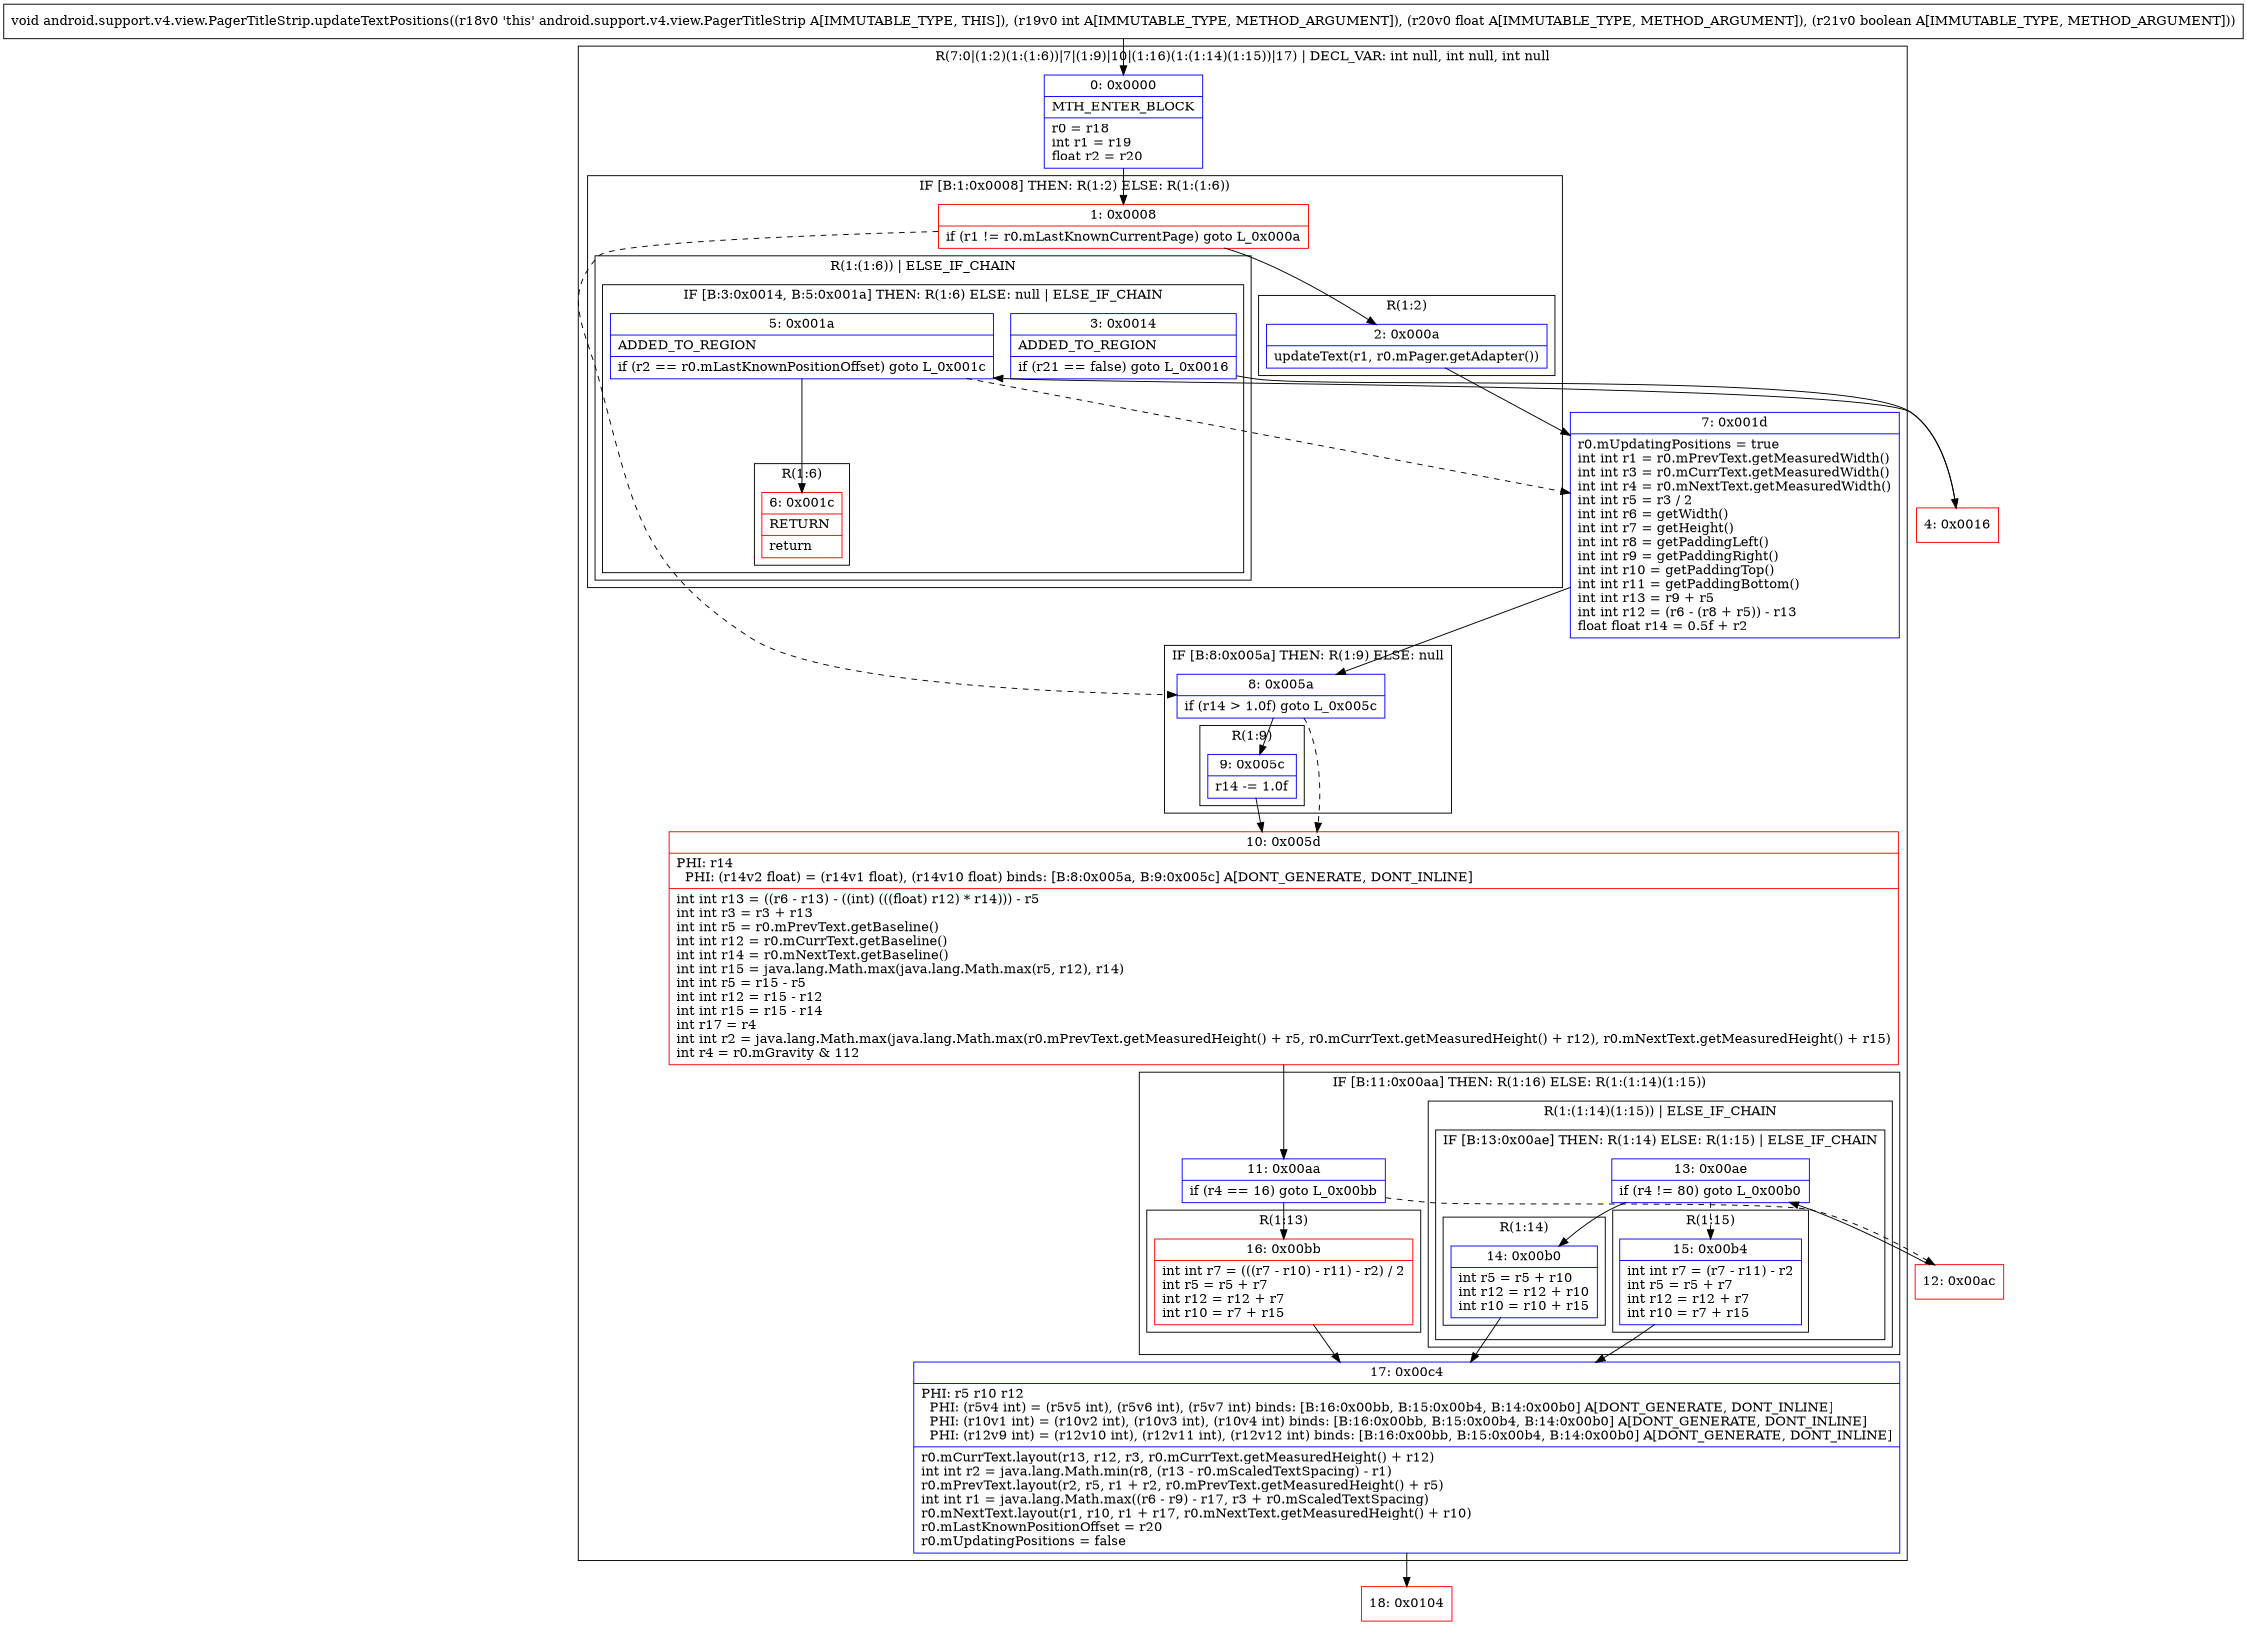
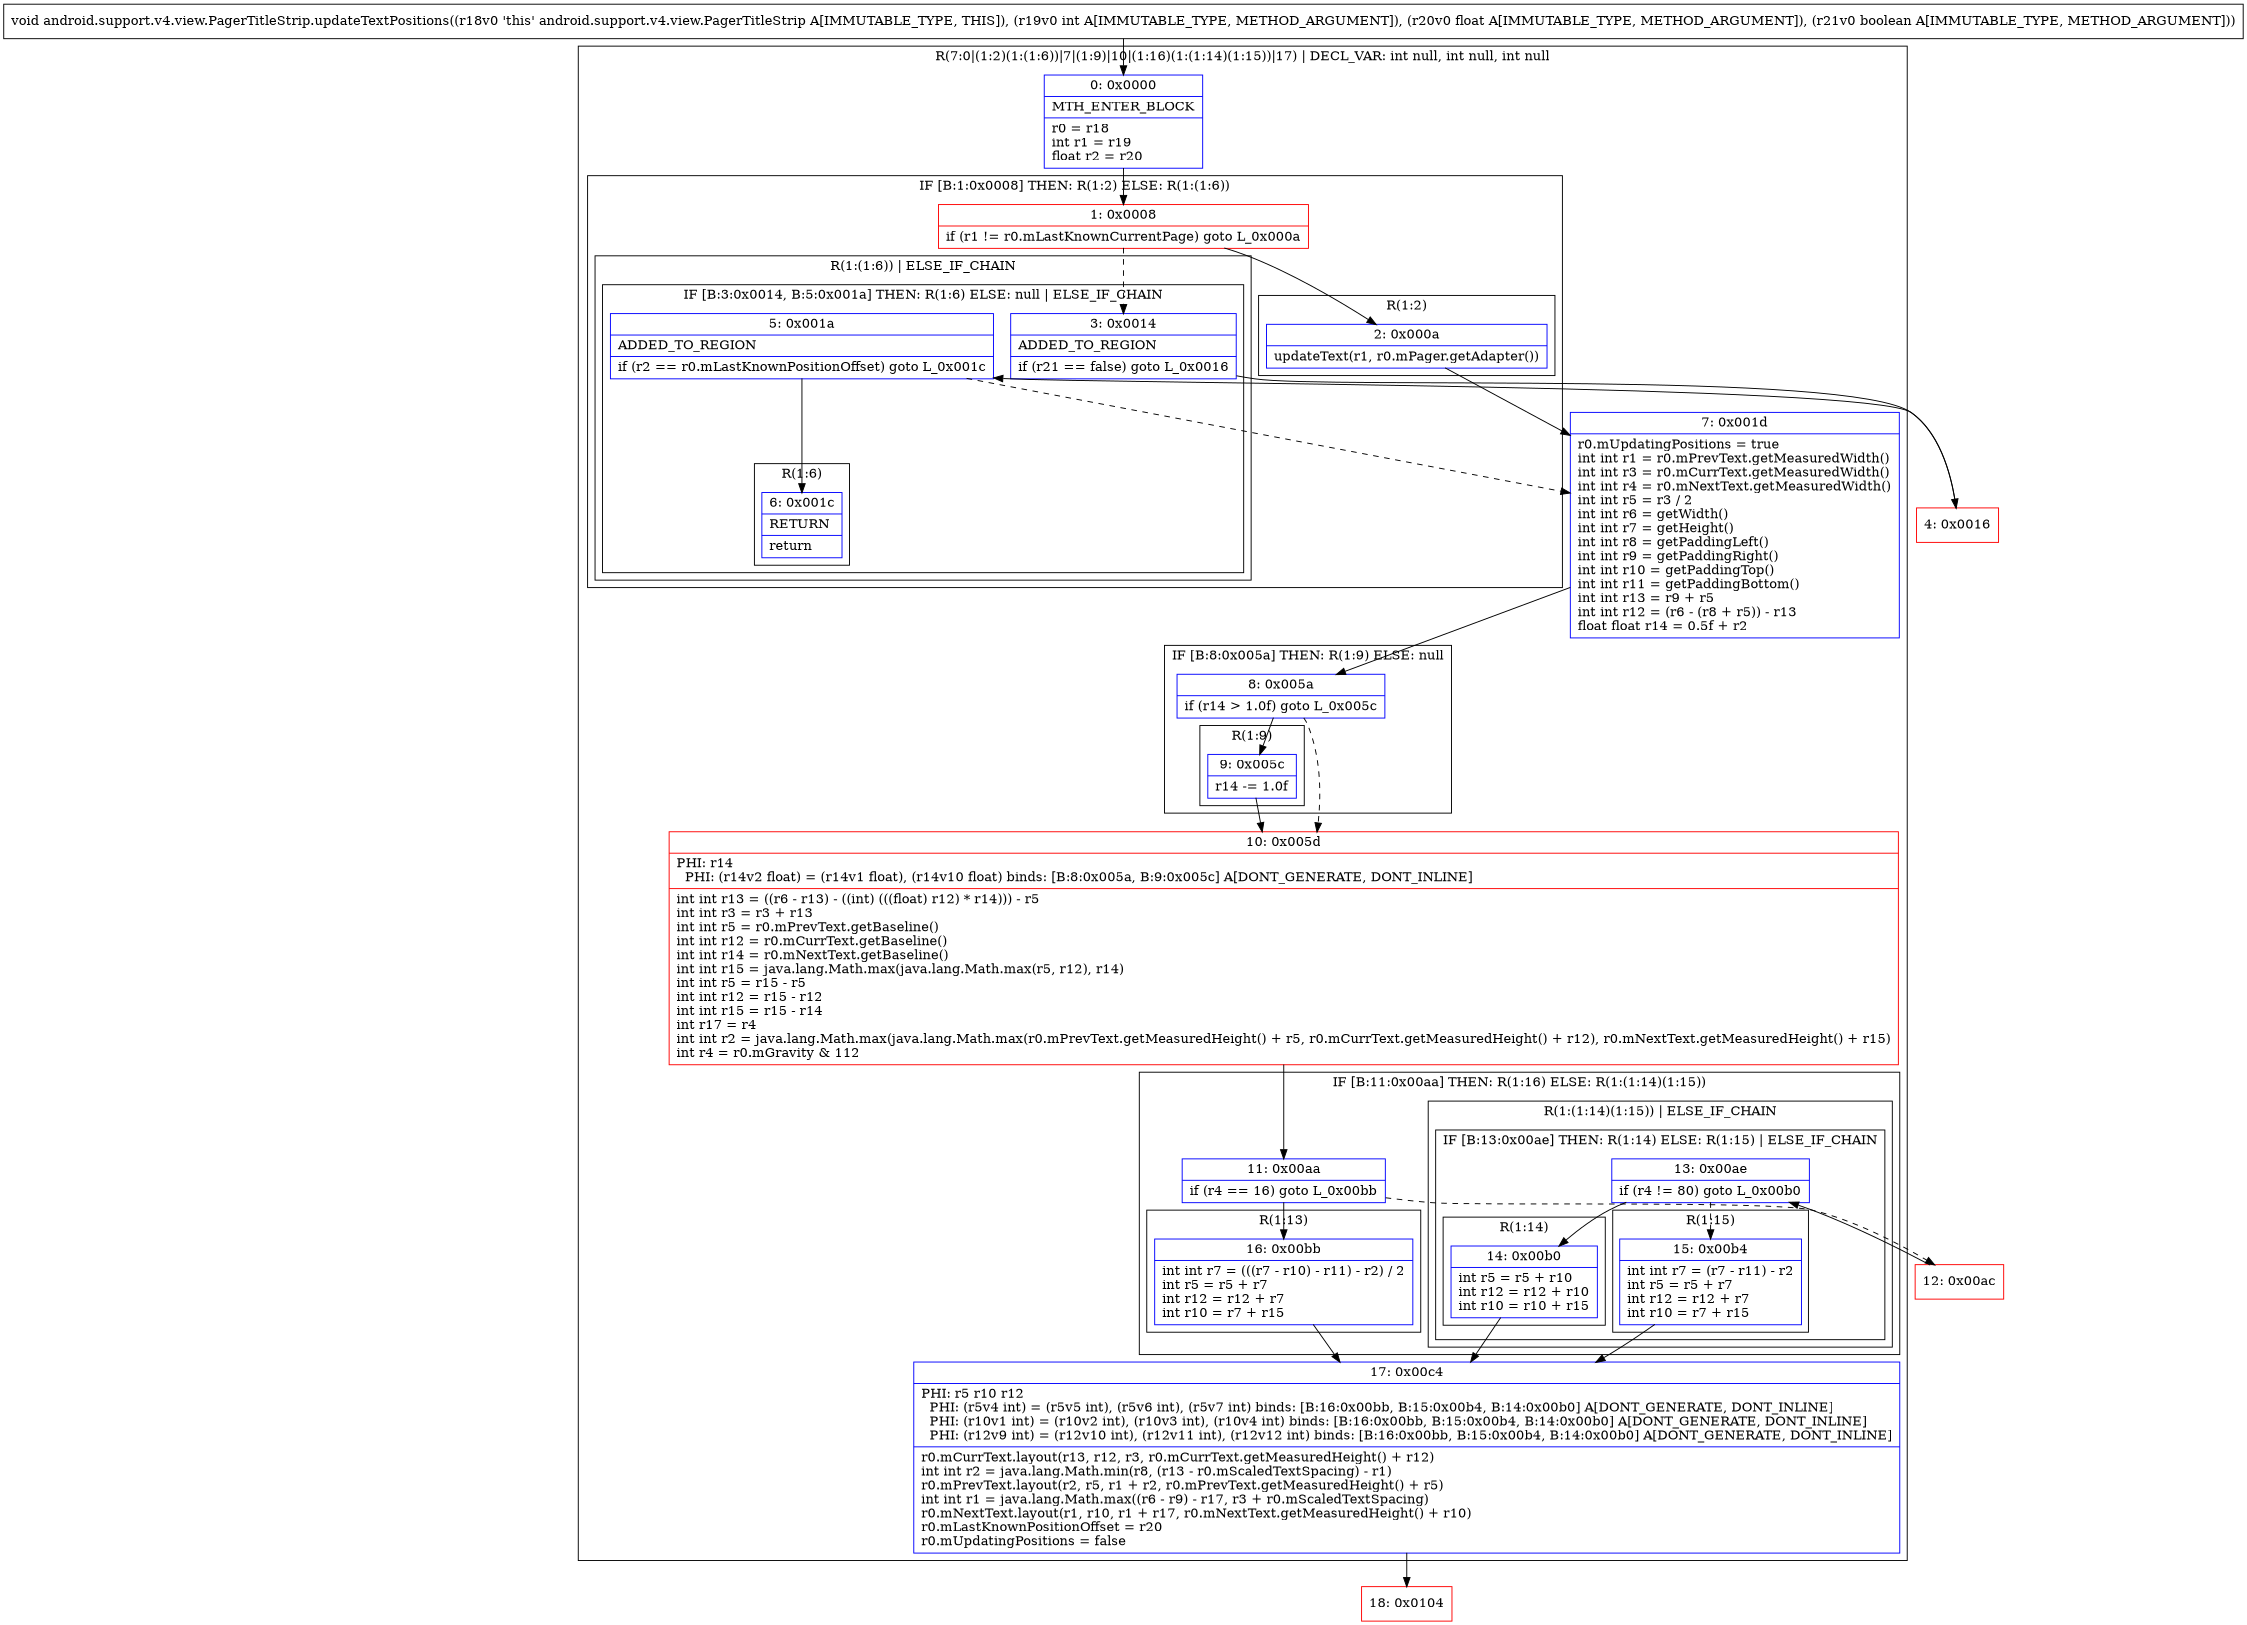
(635, 504) -> (1123, 276)
(802, 525) -> (802, 525)
(1284, 1282) -> (1284, 1282)
